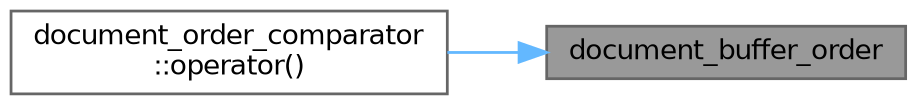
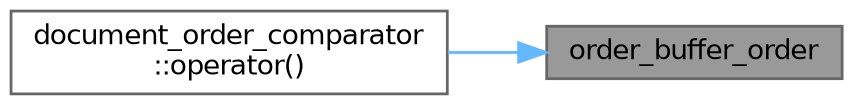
(726, 52) -> (694, 52)
